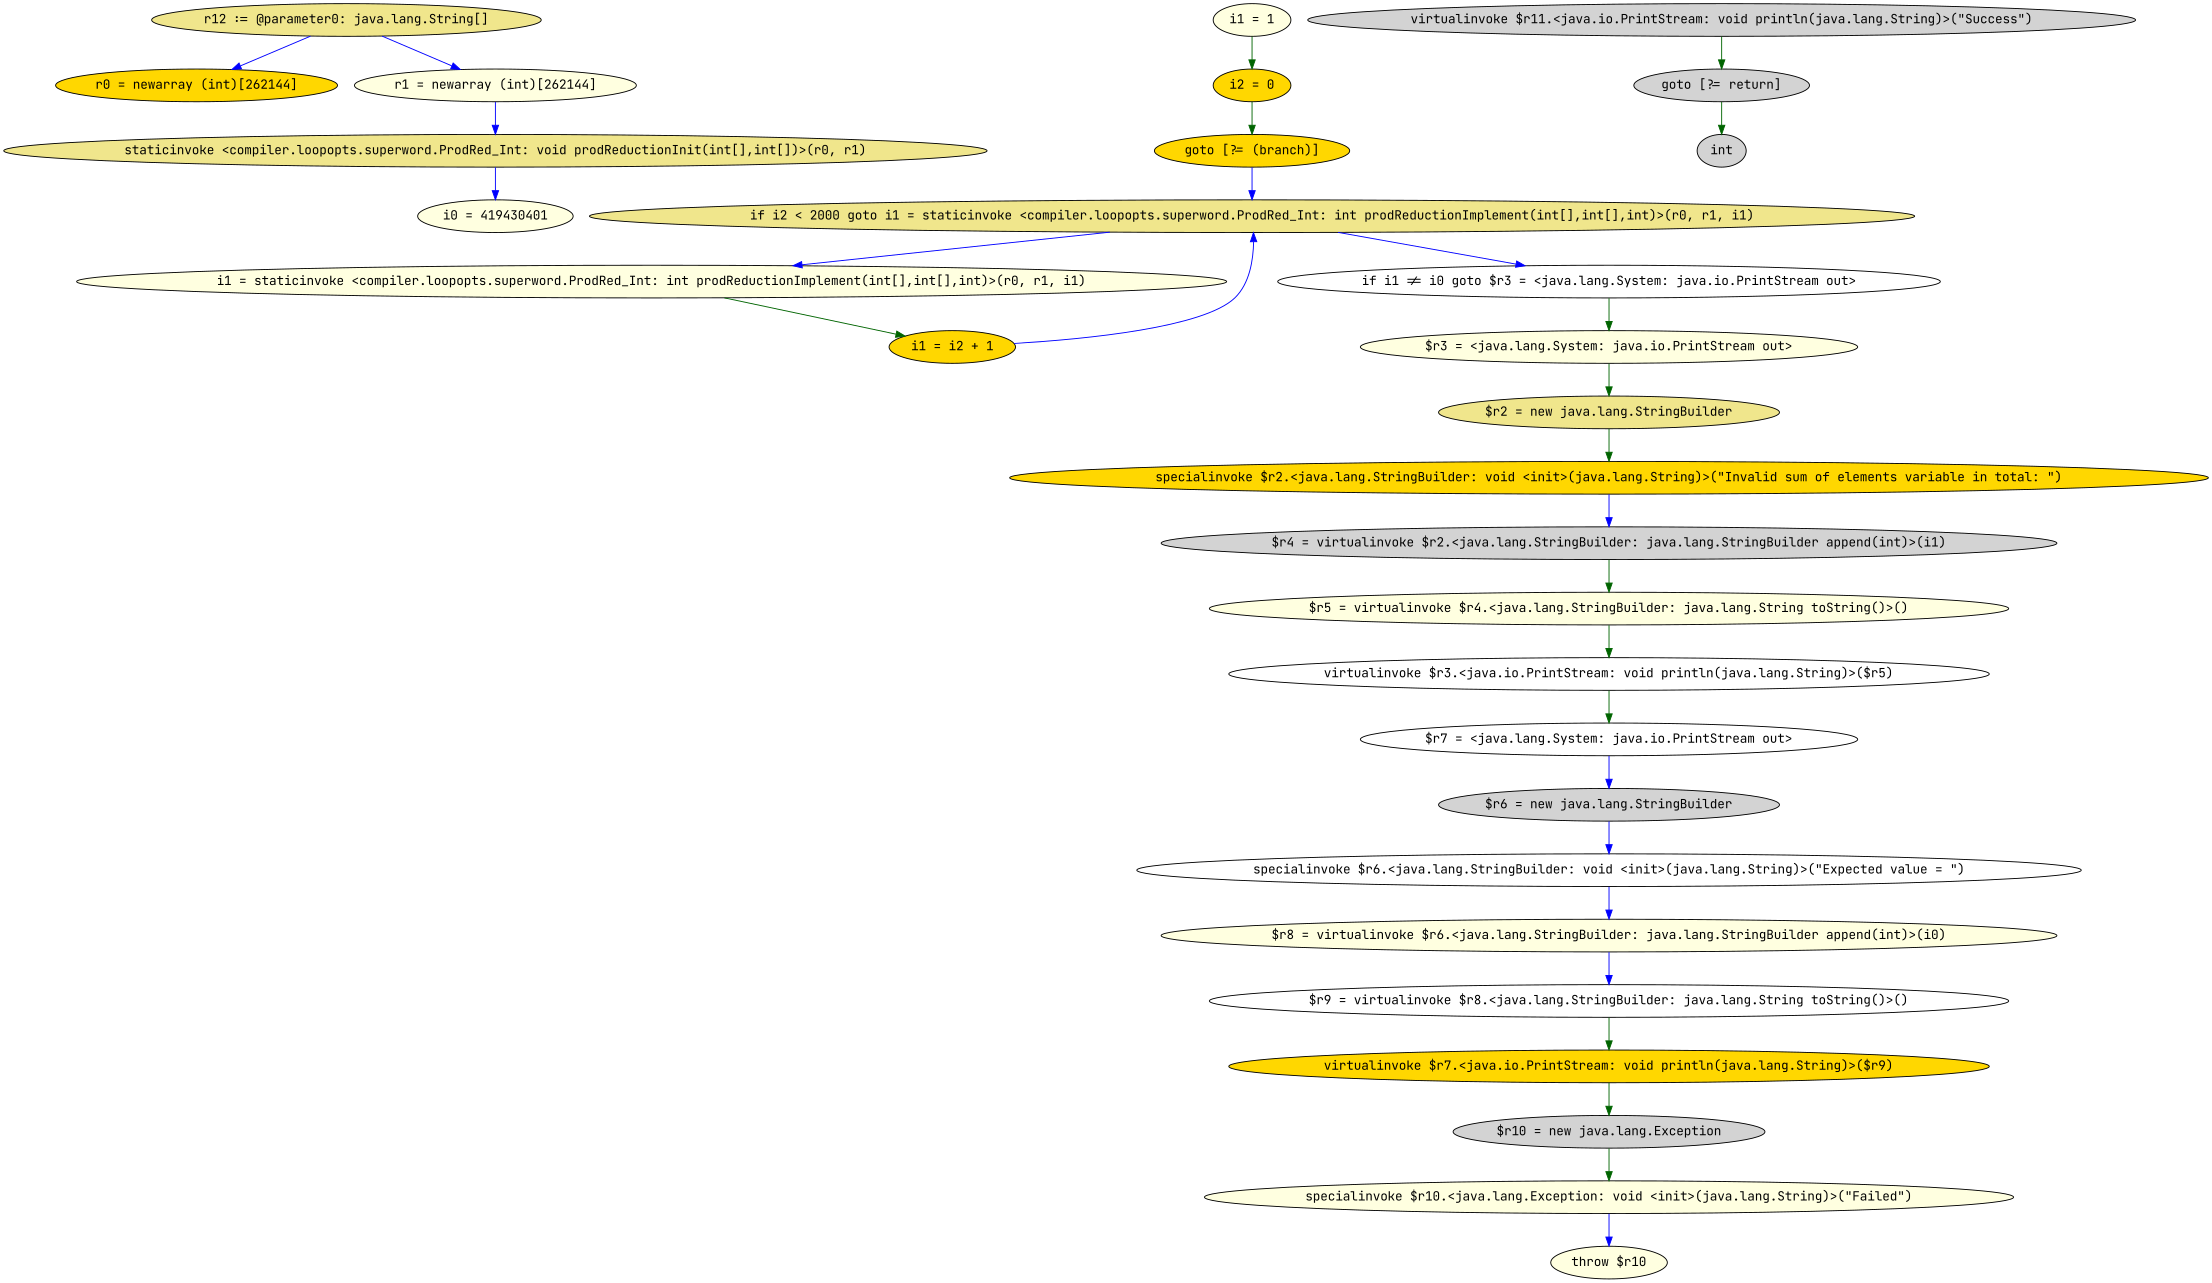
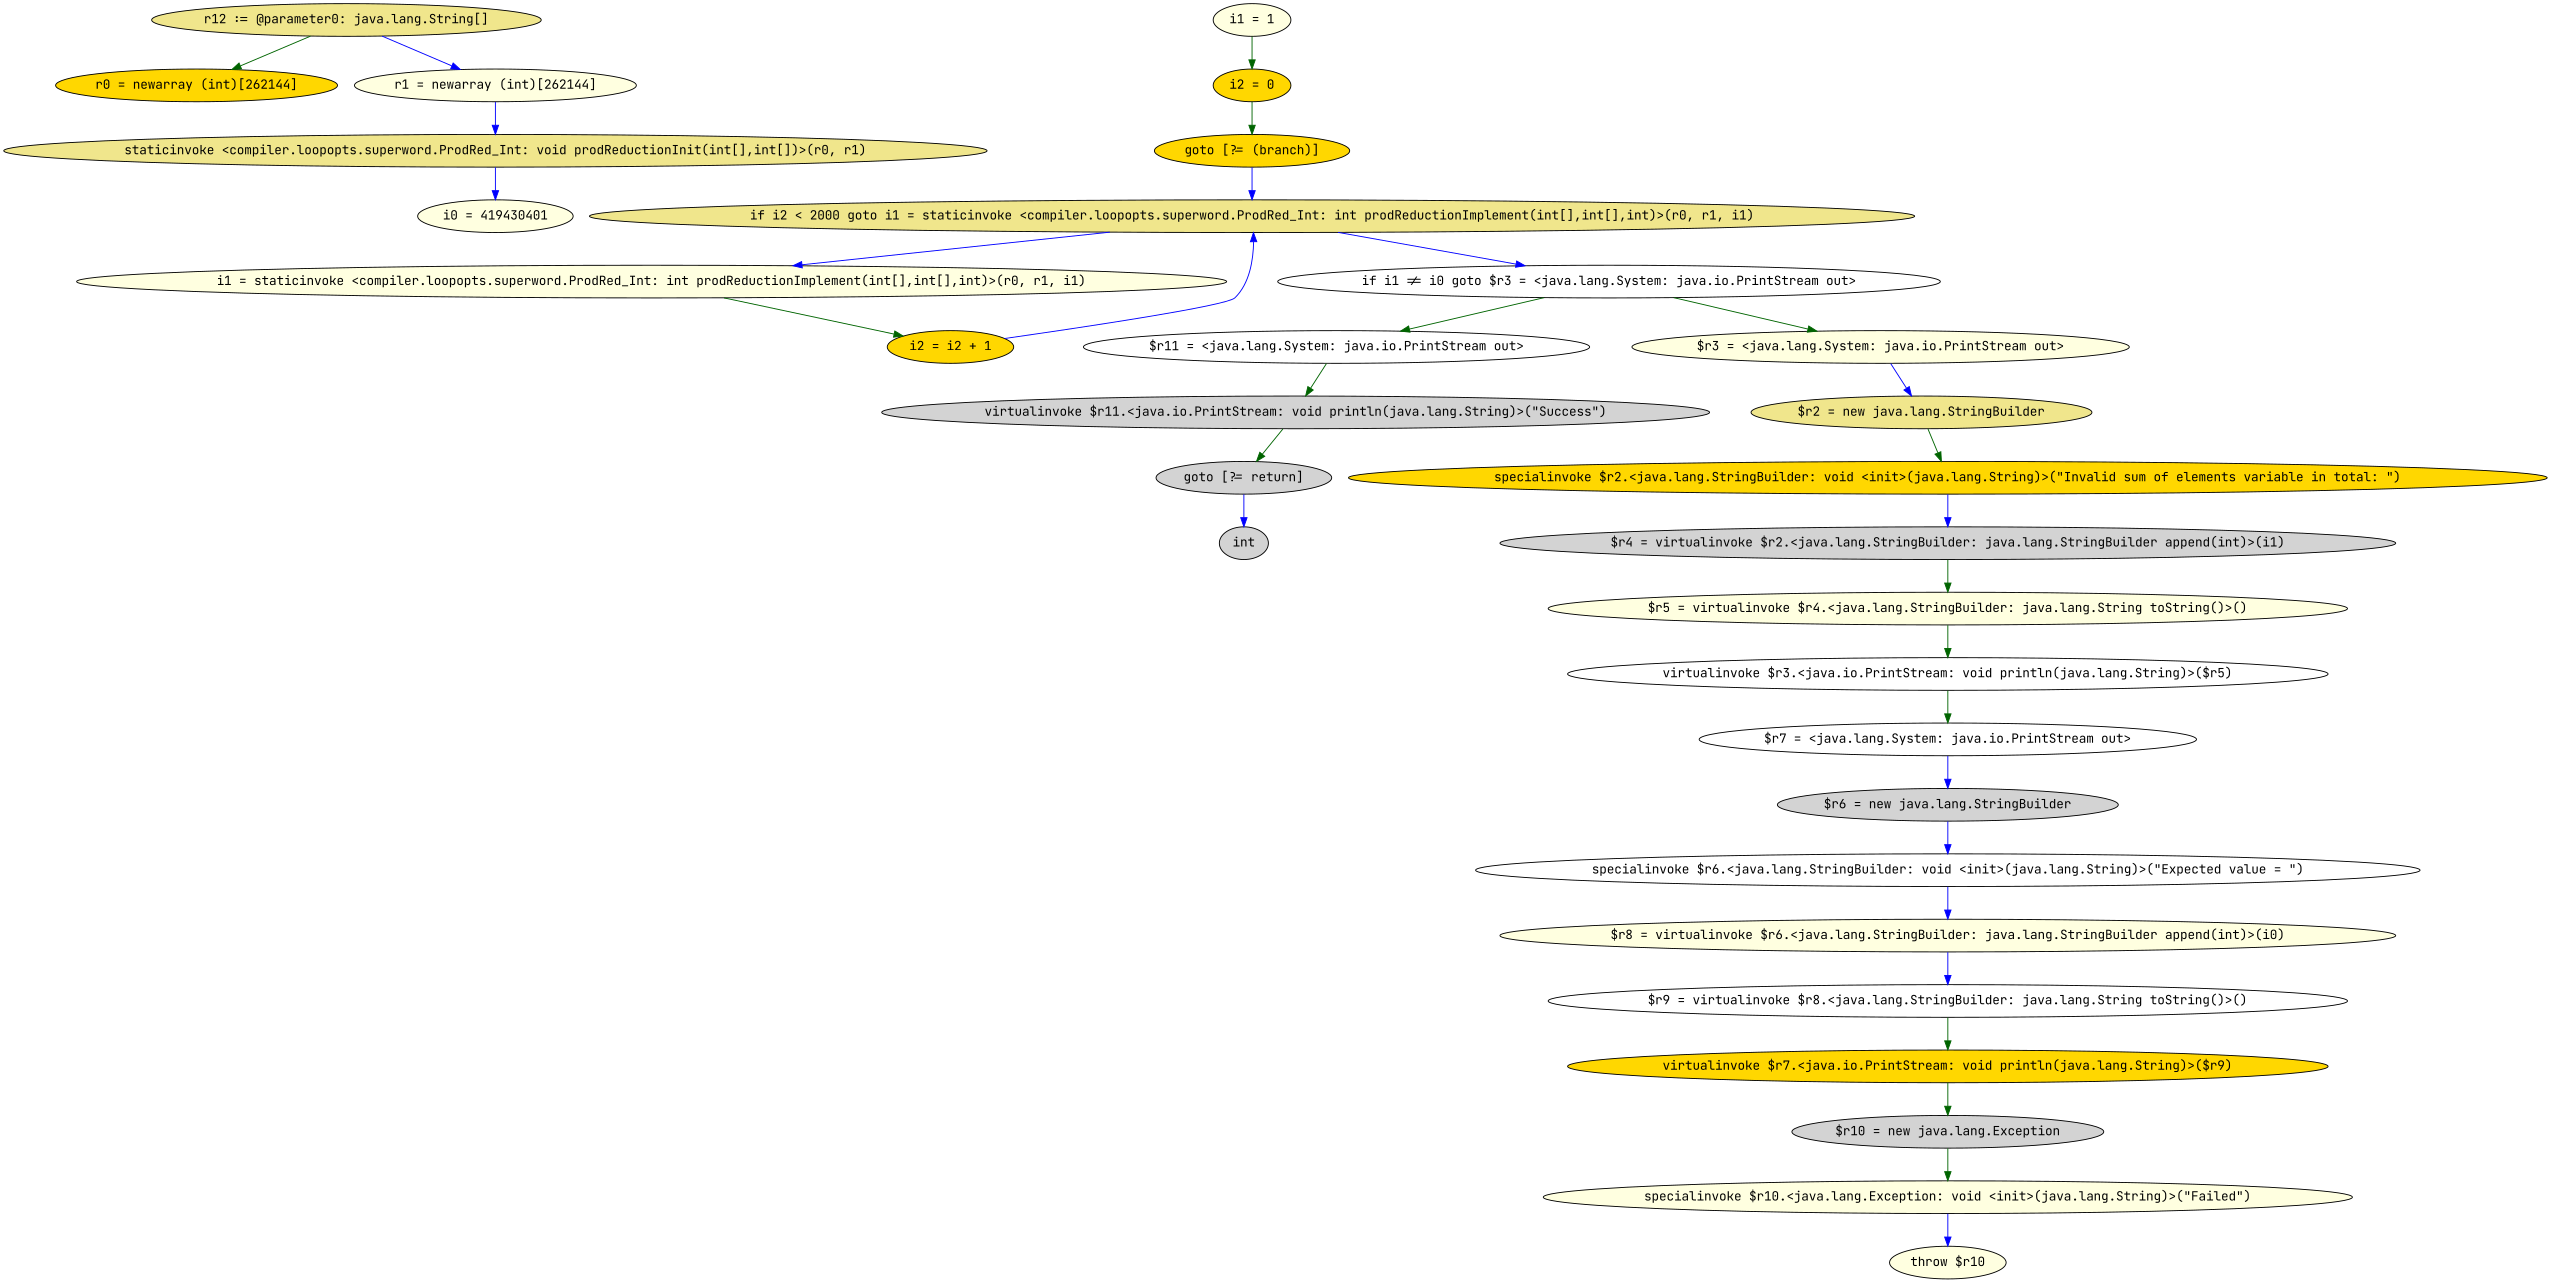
(276, 51) -> (276, 51)
(1722, 114) -> (1244, 506)
(952, 347) -> (950, 347)
none -> (1337, 347)
(1609, 375) -> (1899, 376)
